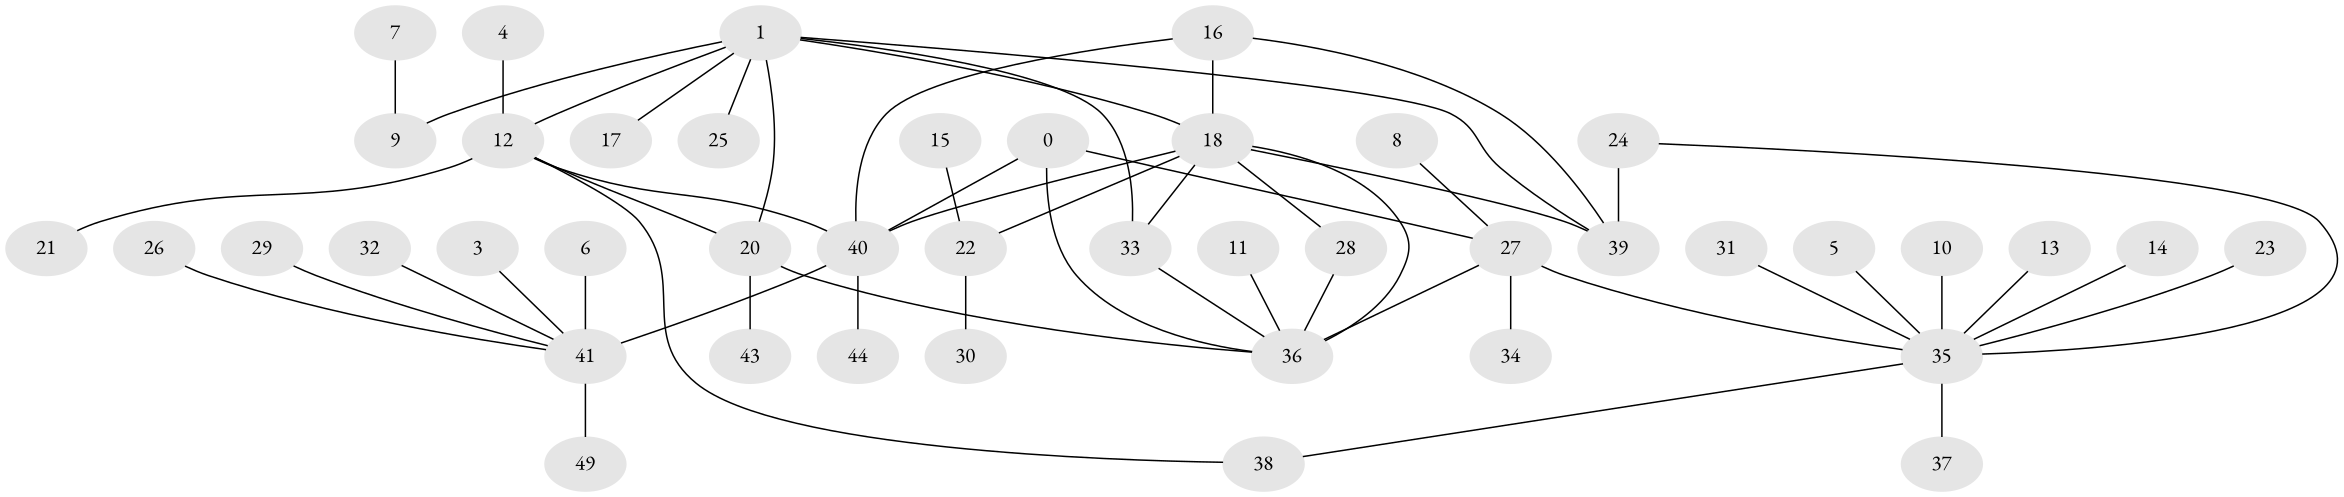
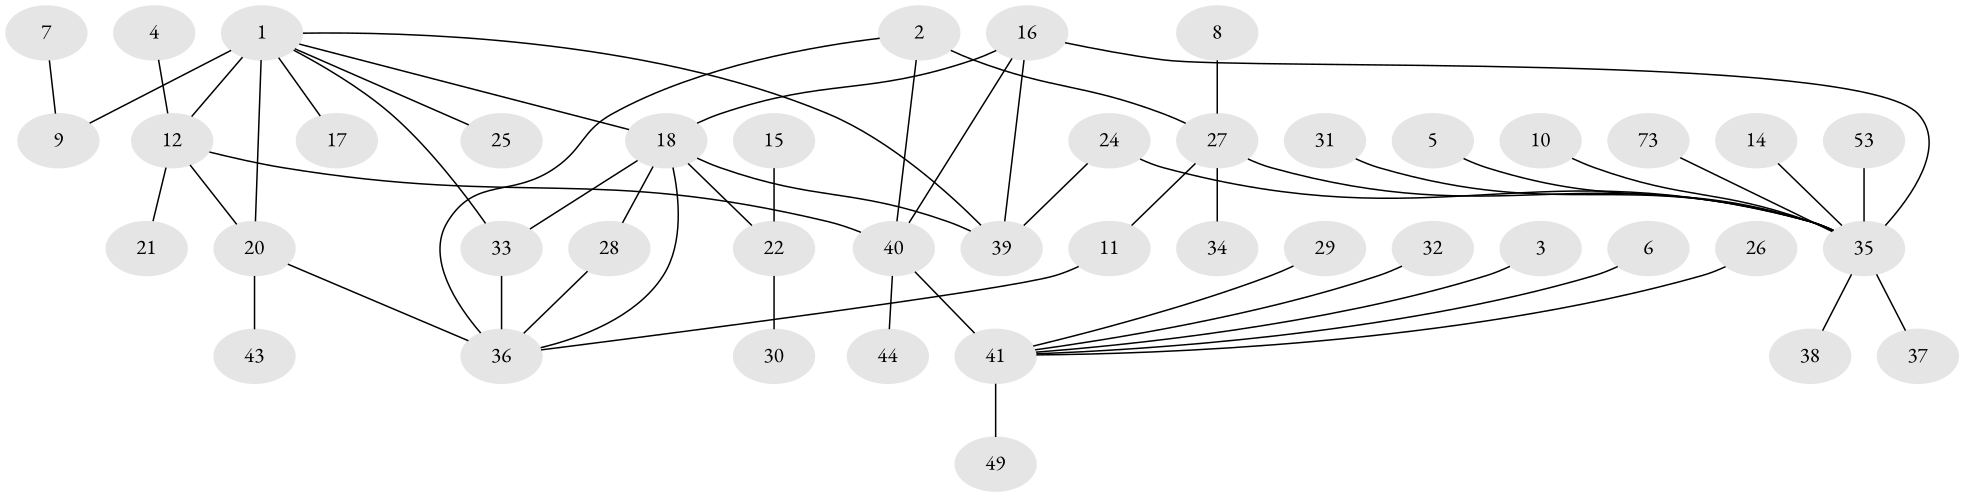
none -> (1557, 68)
(1048, 141) -> (919, 33)
(1031, 187) -> none
(2050, 249) -> (1648, 141)
(2265, 249) -> (1864, 141)
(1401, 302) -> (1164, 194)
(807, 425) -> none
